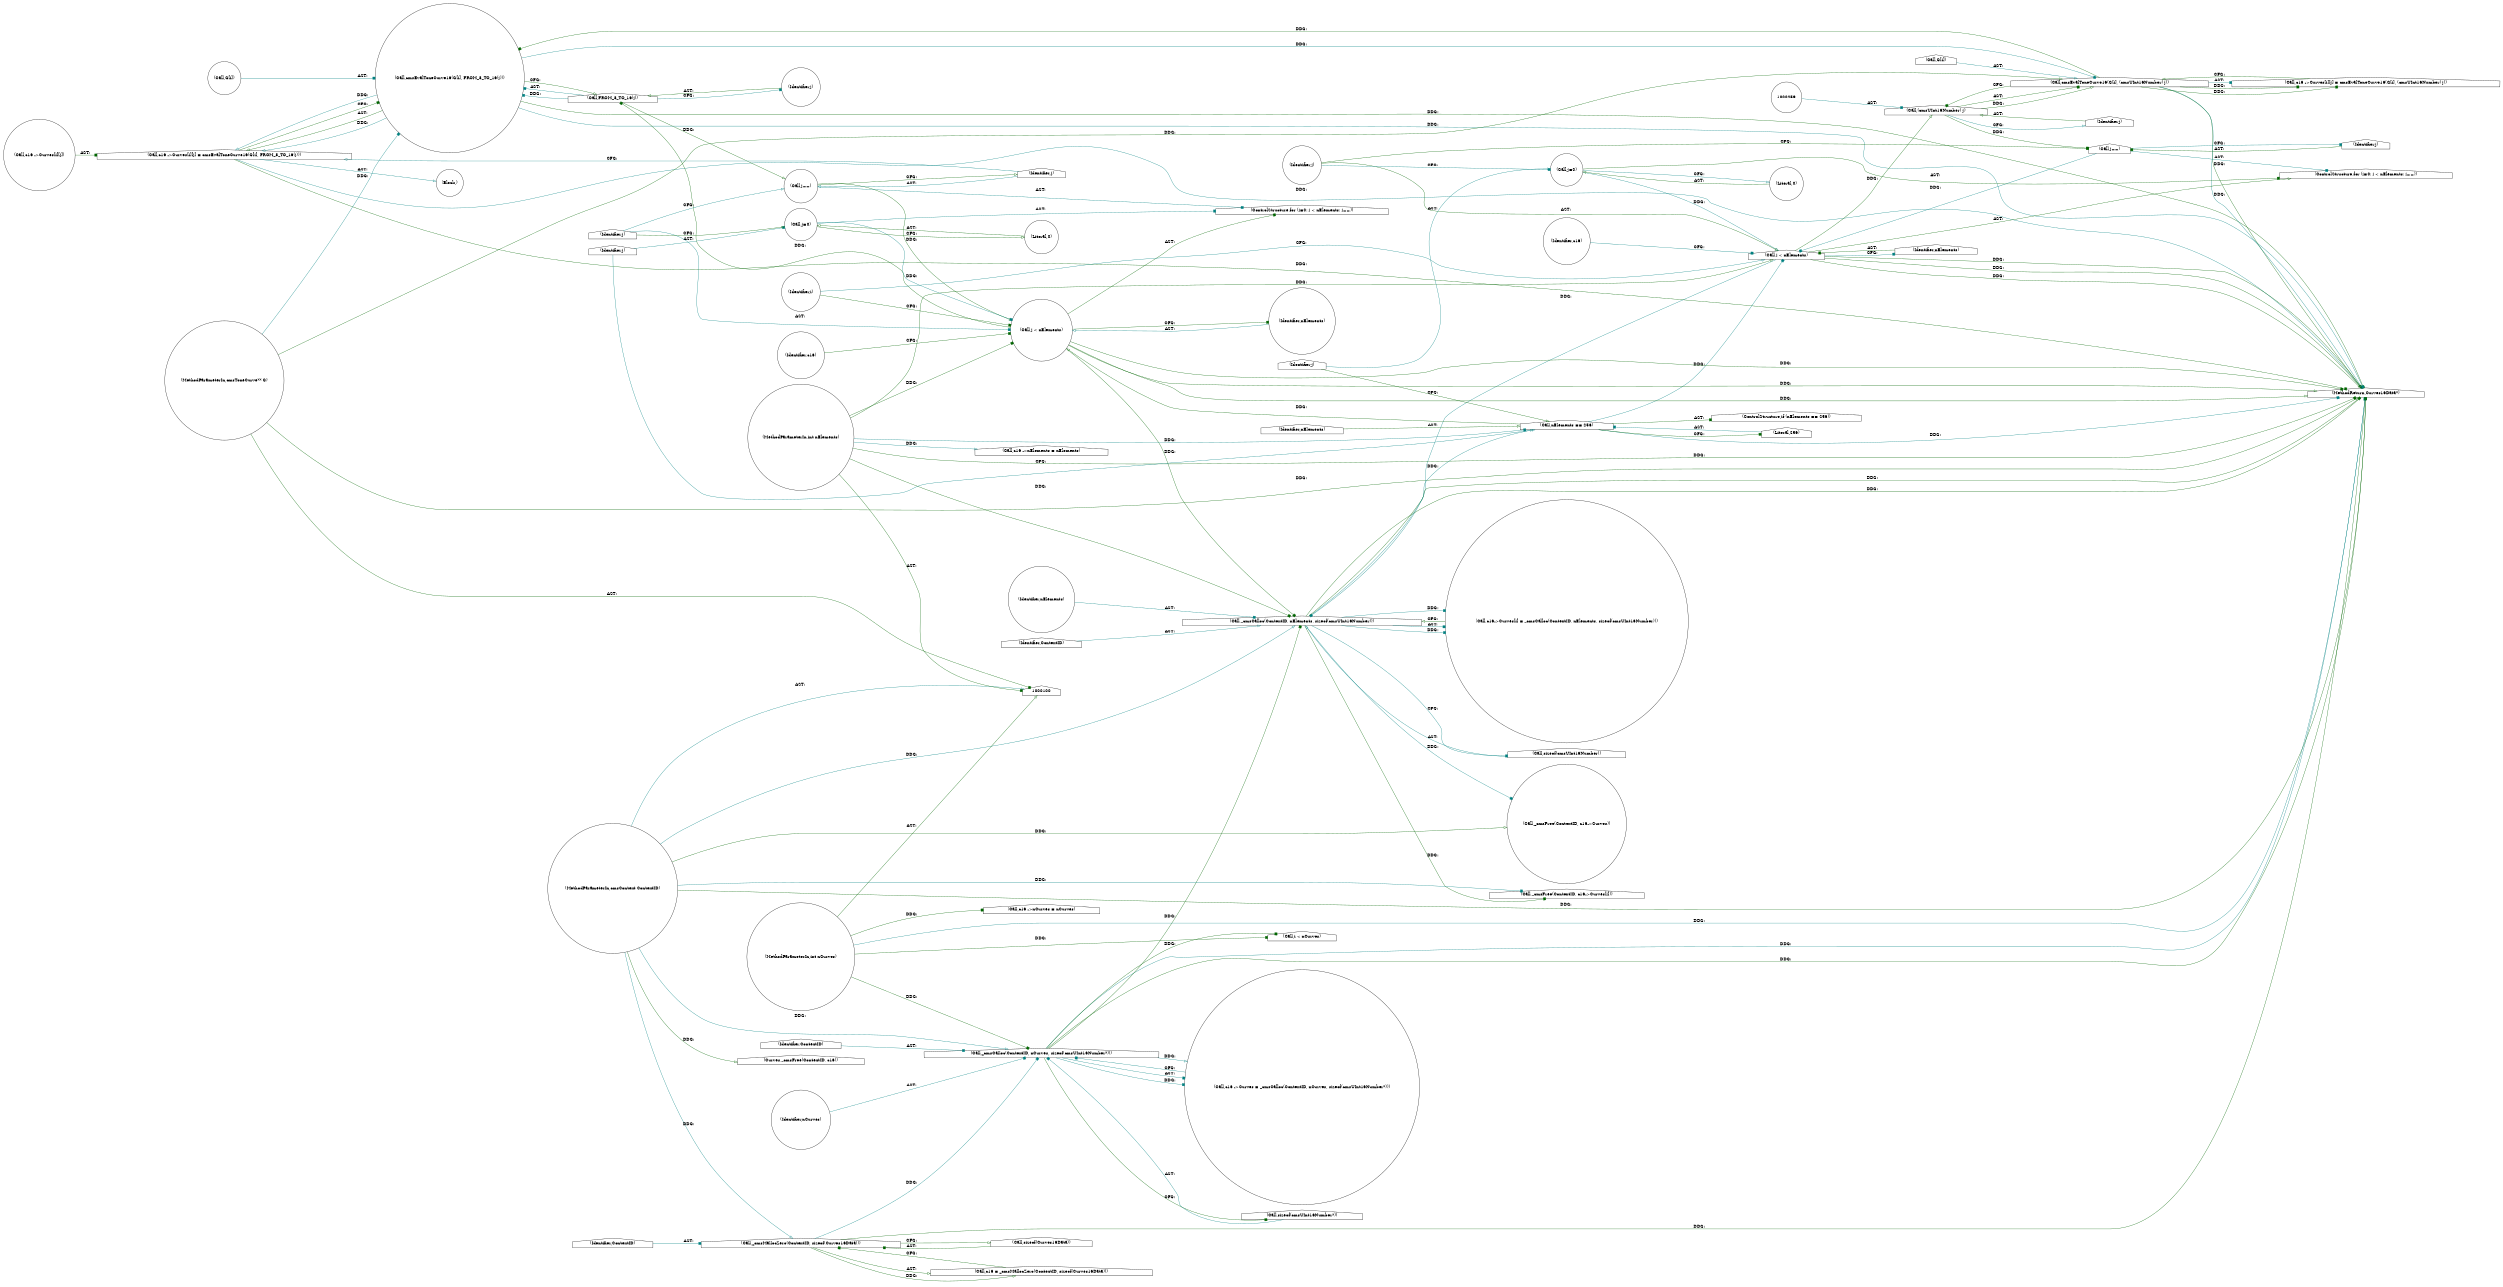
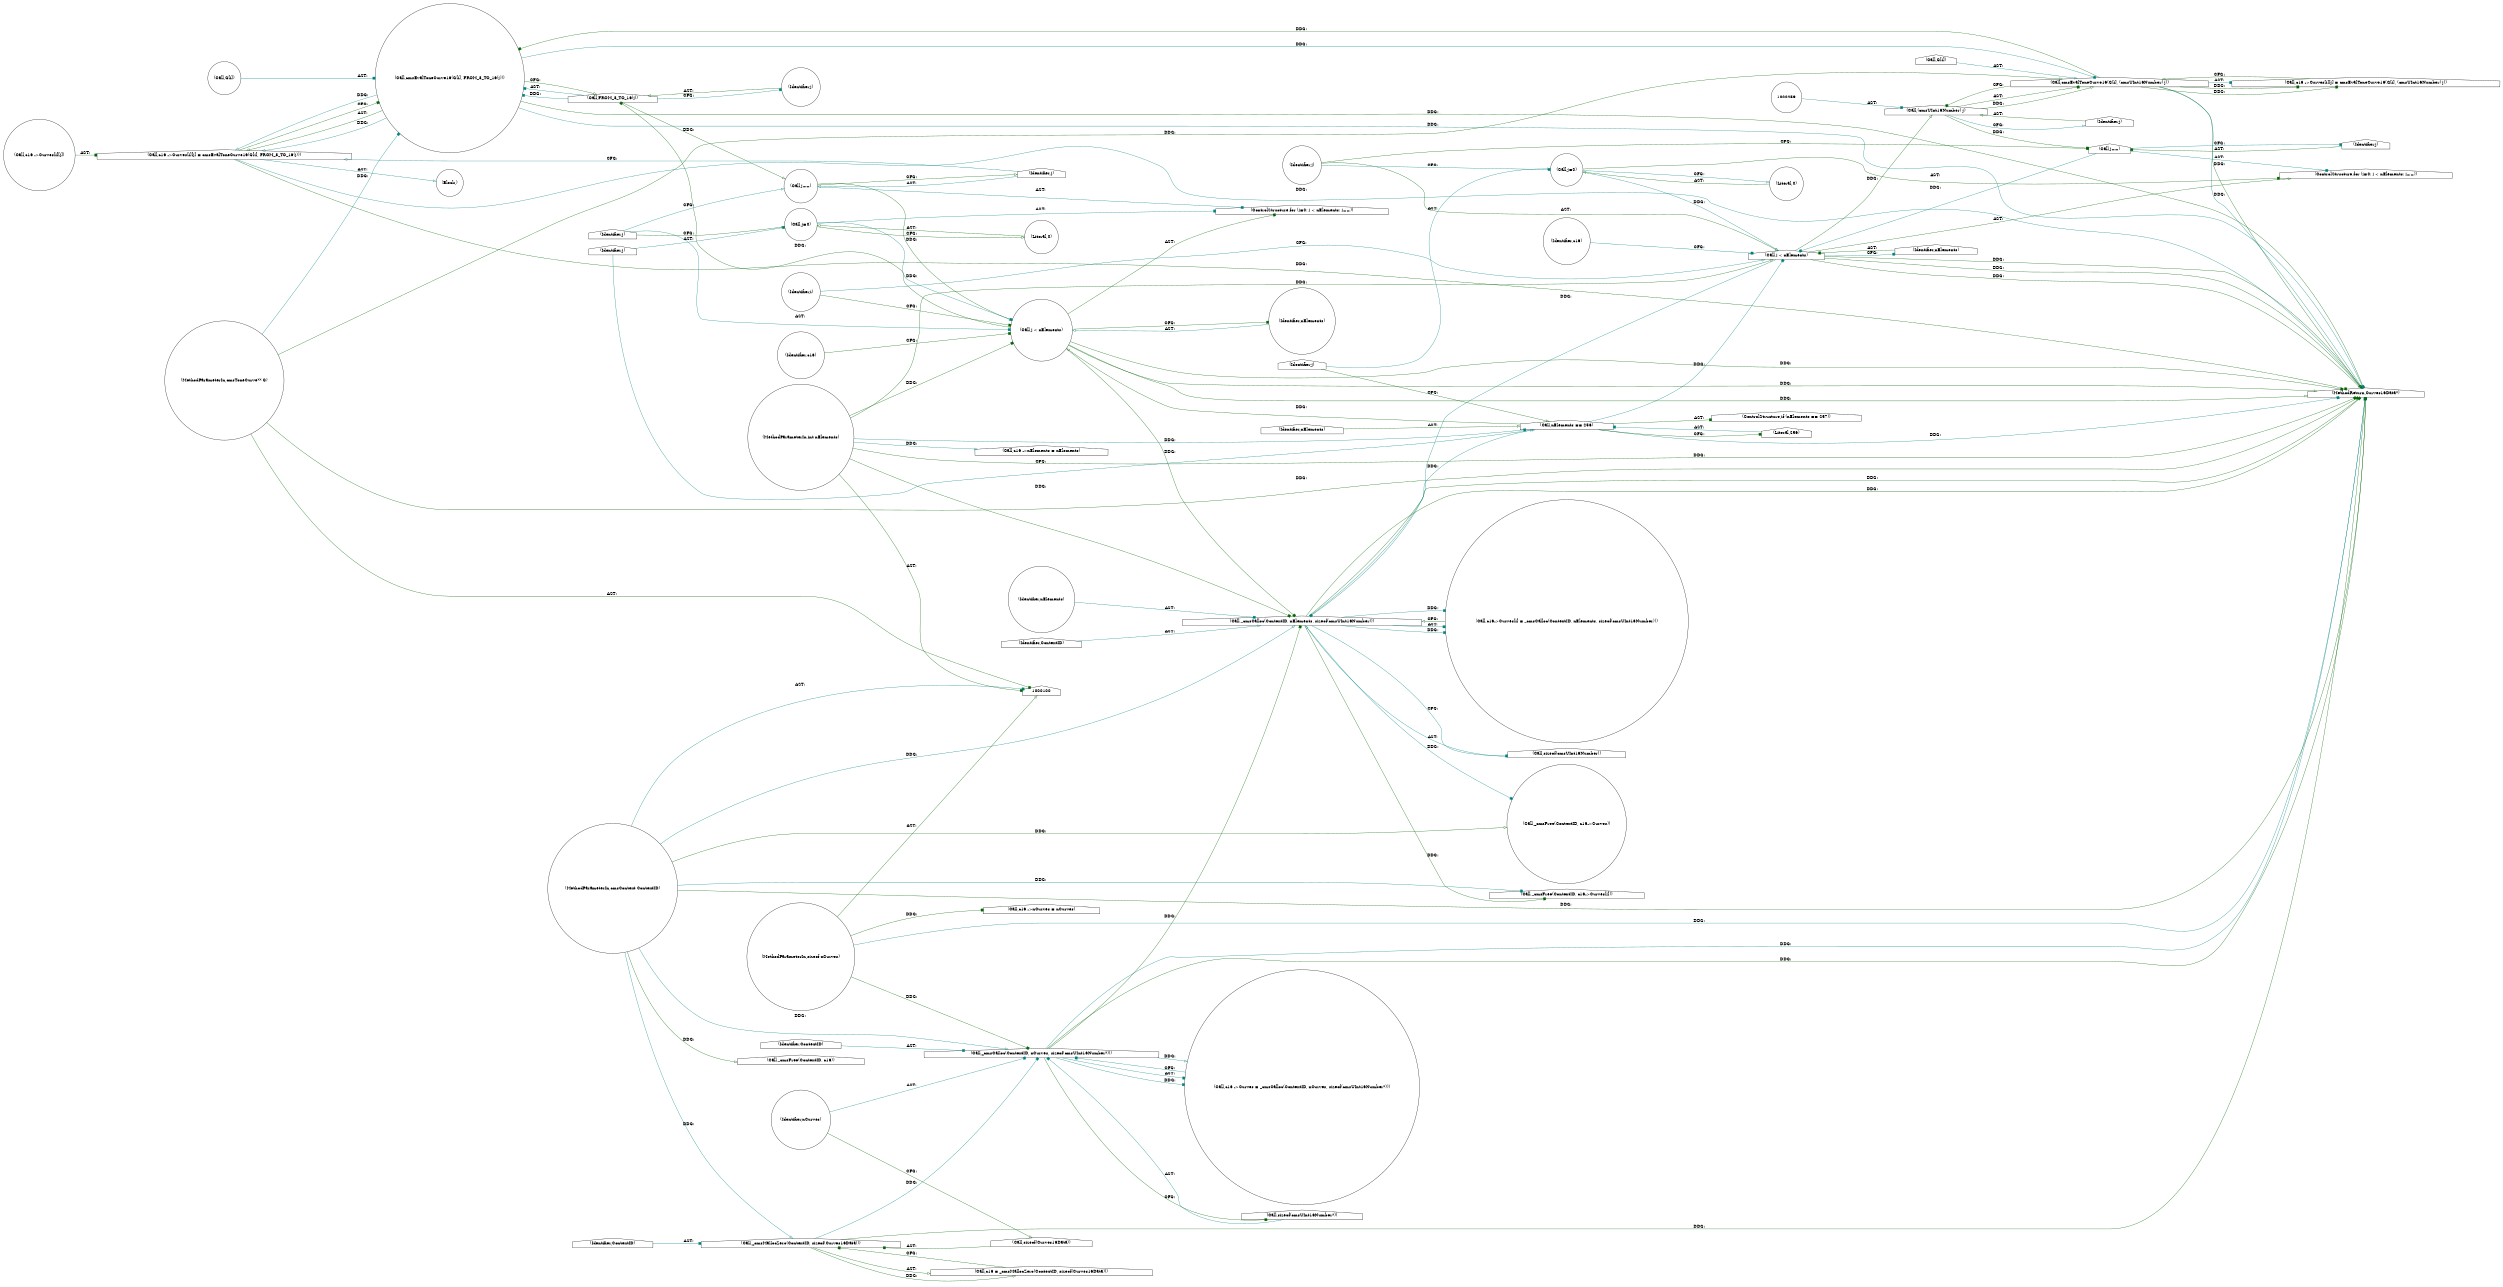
(1786, 417) -> (1786, 417)
(1306, 492) -> (1306, 492)
(802, 702) -> (802, 702)
(1302, 937) -> none
(801, 957) -> (801, 957)
(801, 1060) -> (801, 1060)
(944, 1243) -> (928, 1185)
